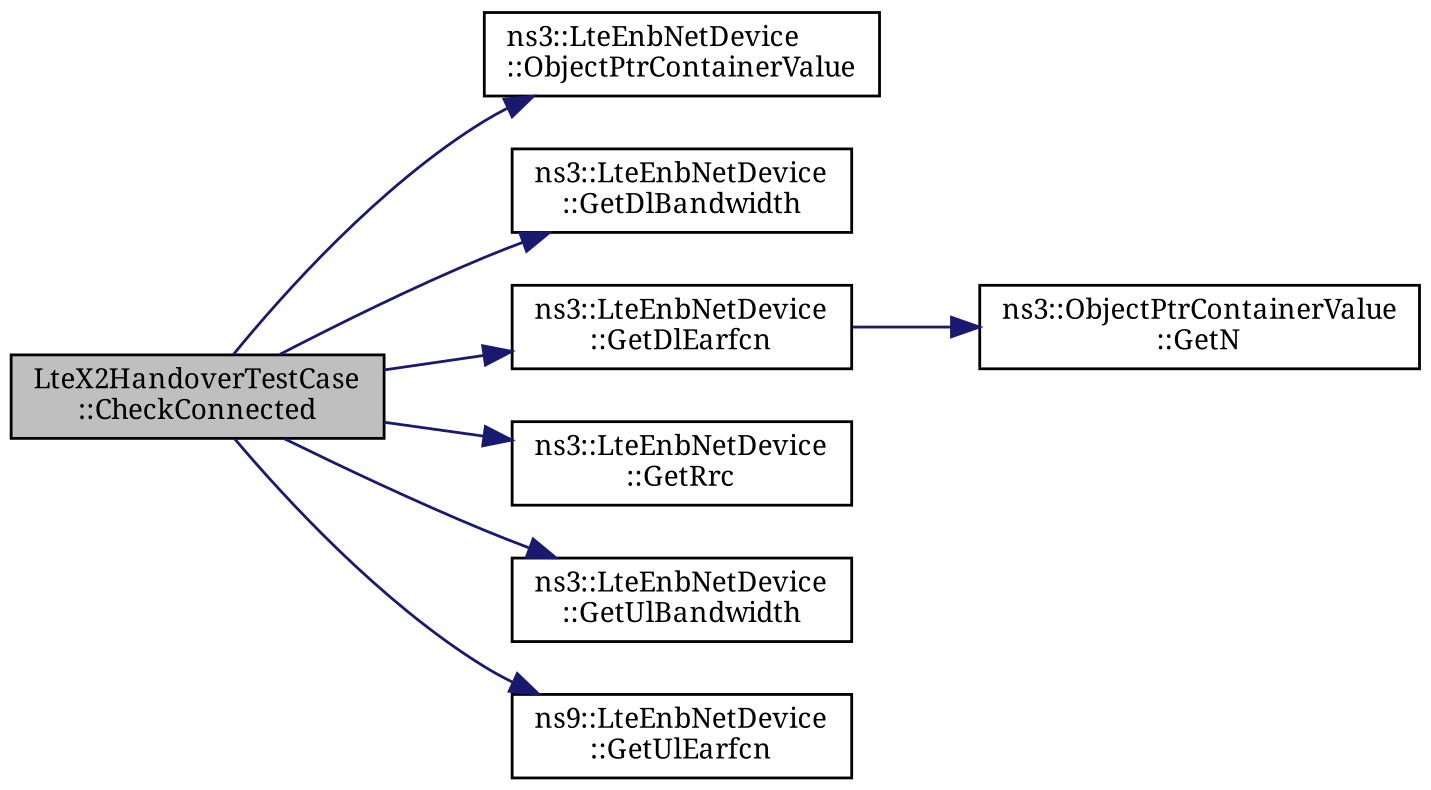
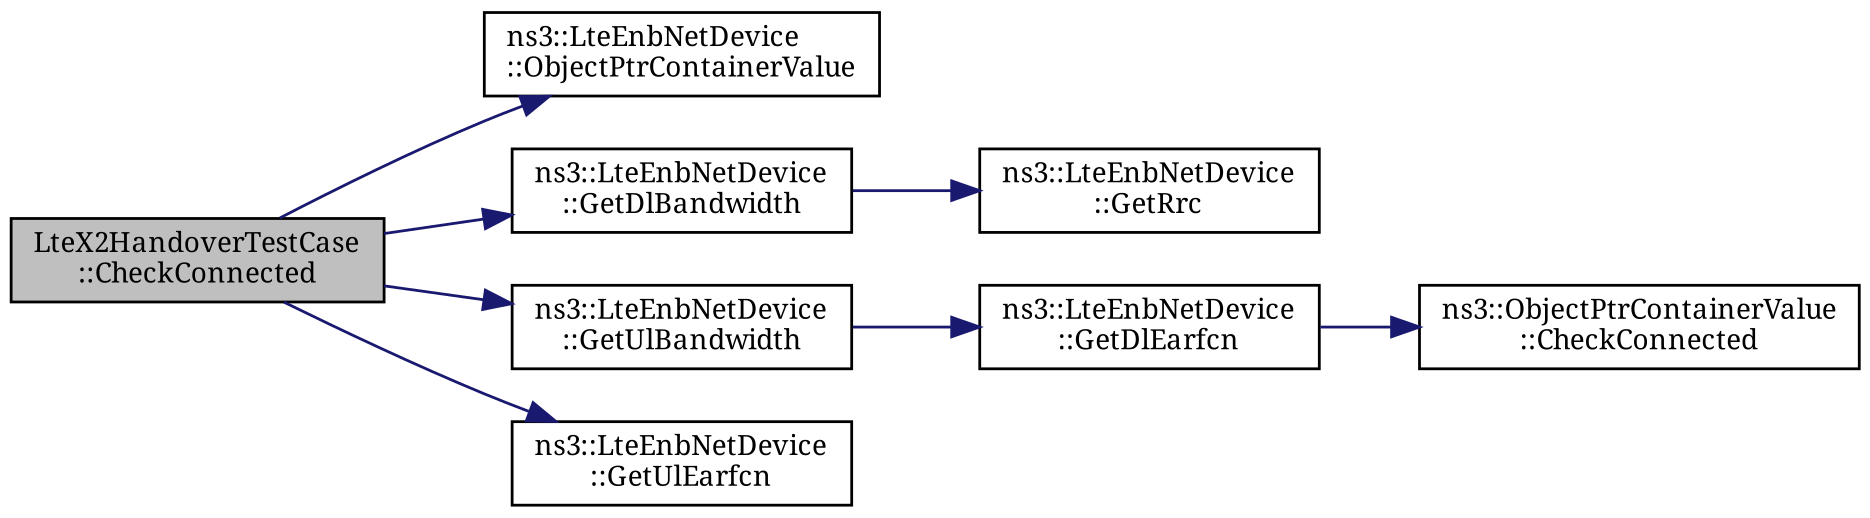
(1200, 327) -> (1639, 327)
(434, 363) -> (902, 327)
(434, 429) -> (902, 191)
(682, 736) -> (682, 463)
